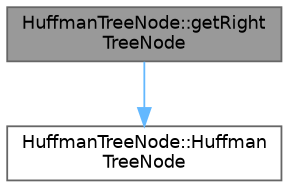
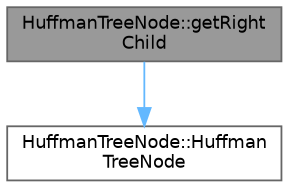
(144, 34) -> (144, 34)
